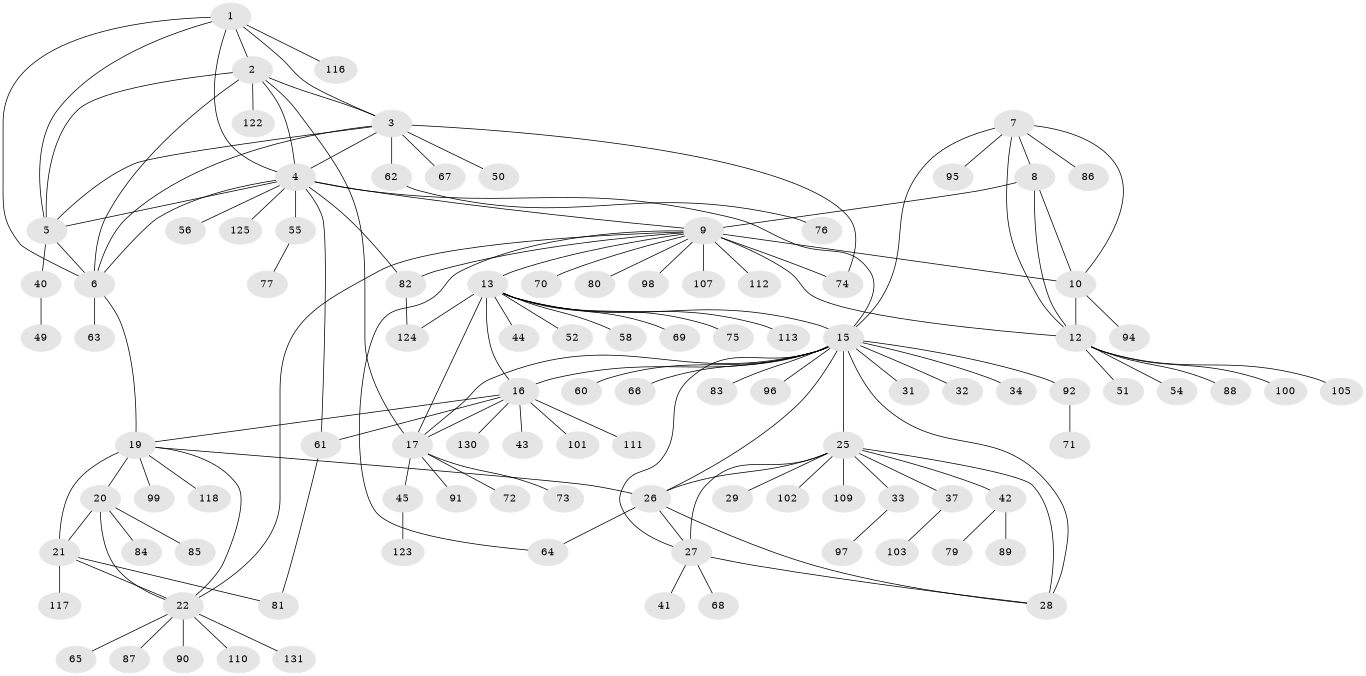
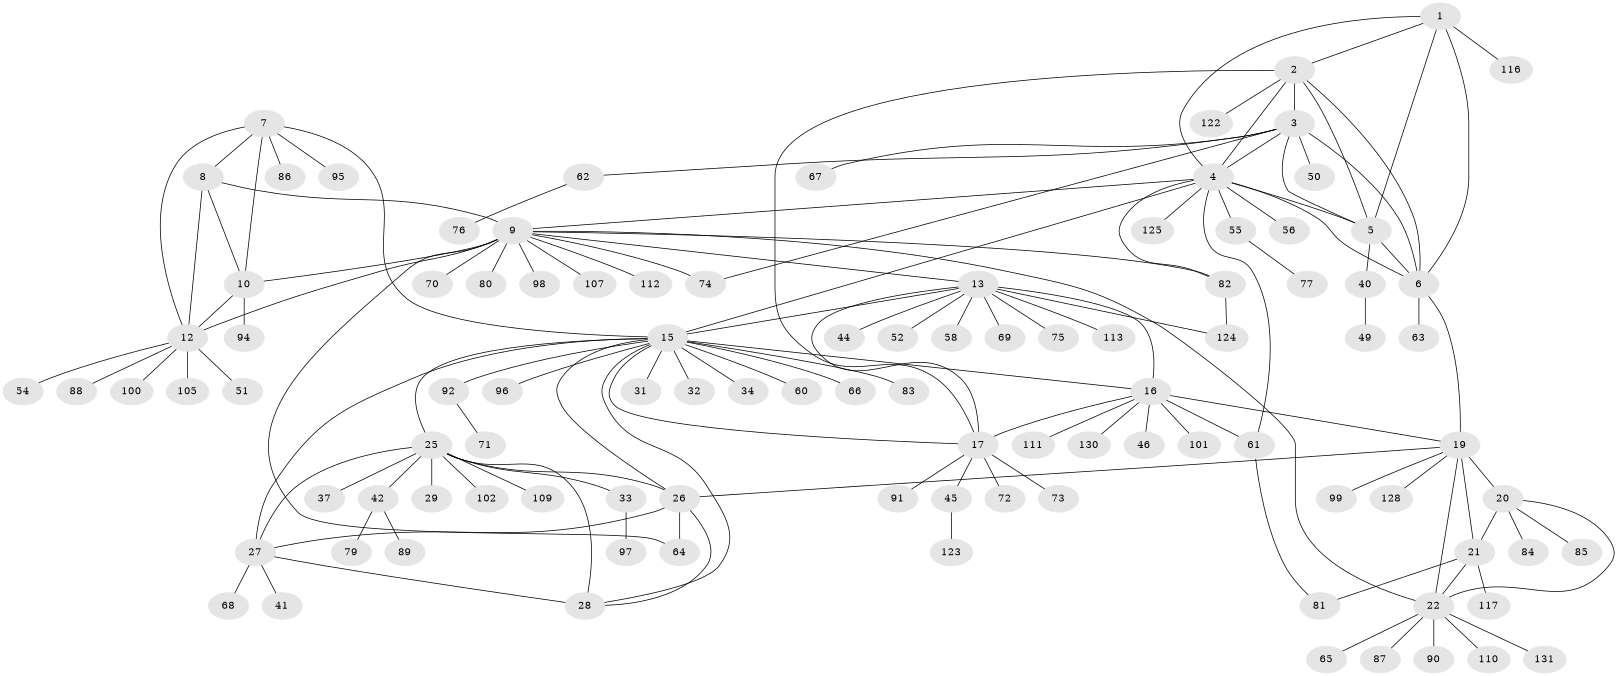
(303, 80) -> none
(523, 445) -> (1144, 445)
(209, 499) -> (1391, 499)
(897, 552) -> none
